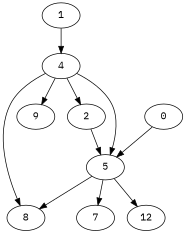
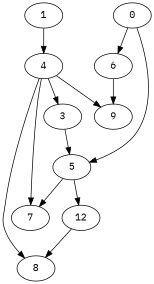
none -> (113, 66)
(111, 103) -> (34, 138)
(86, 117) -> (63, 117)
(69, 191) -> (61, 241)
